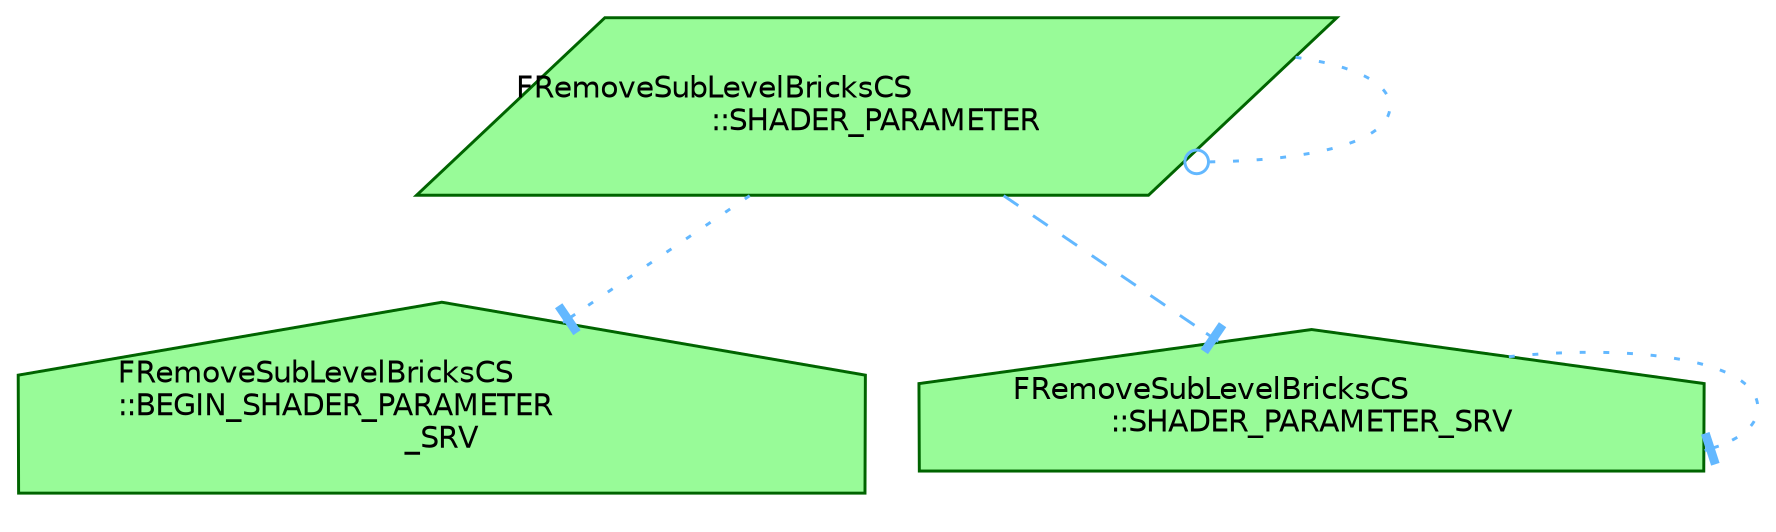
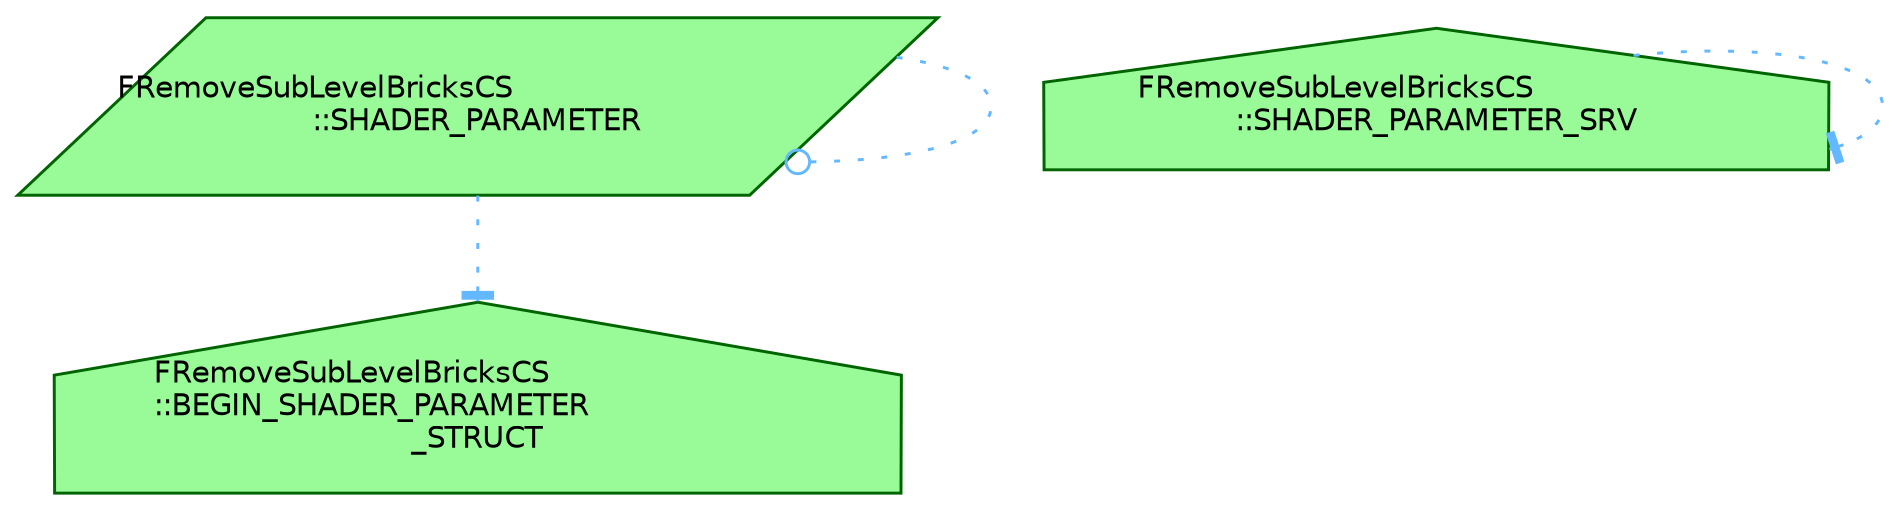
(1105, 264) -> none
(442, 408) -> (478, 408)
